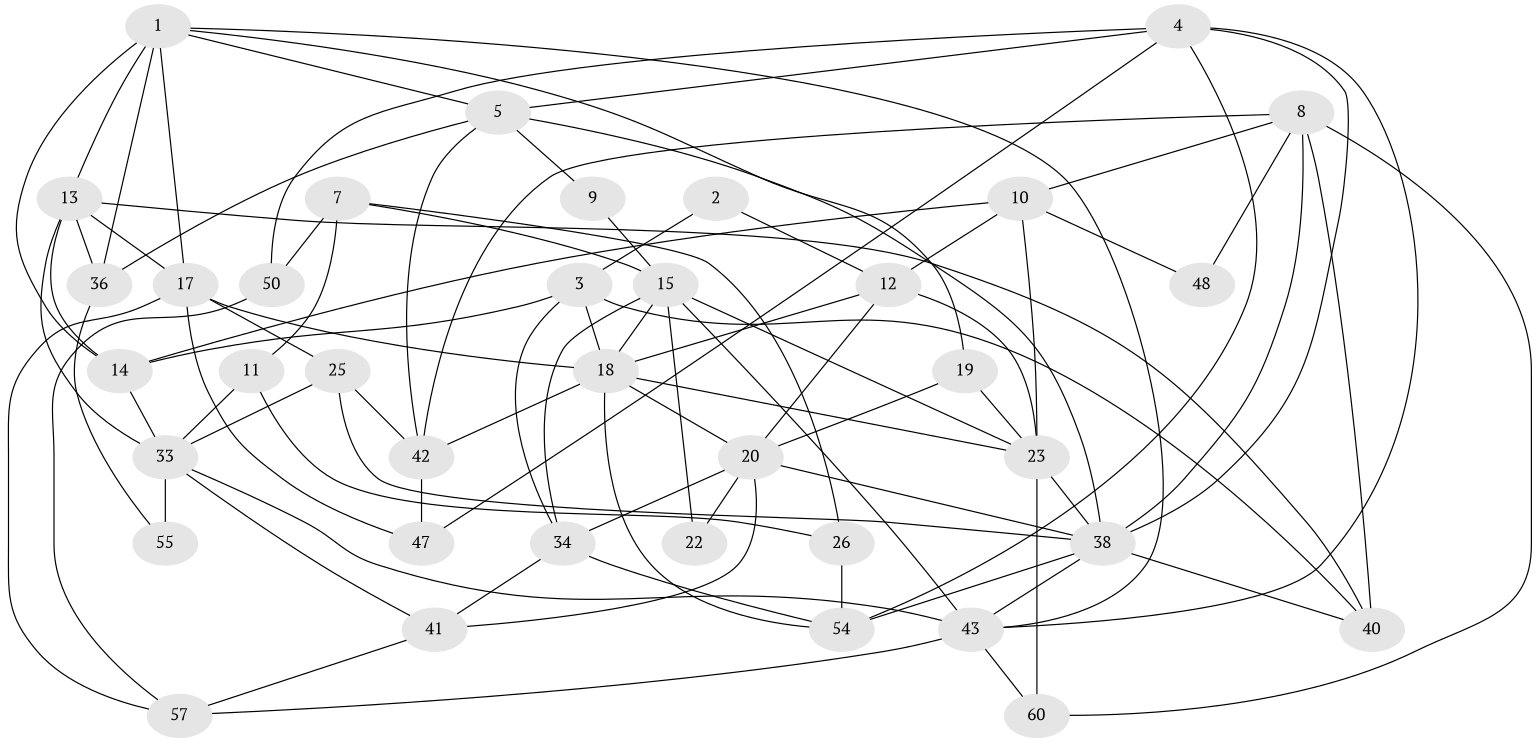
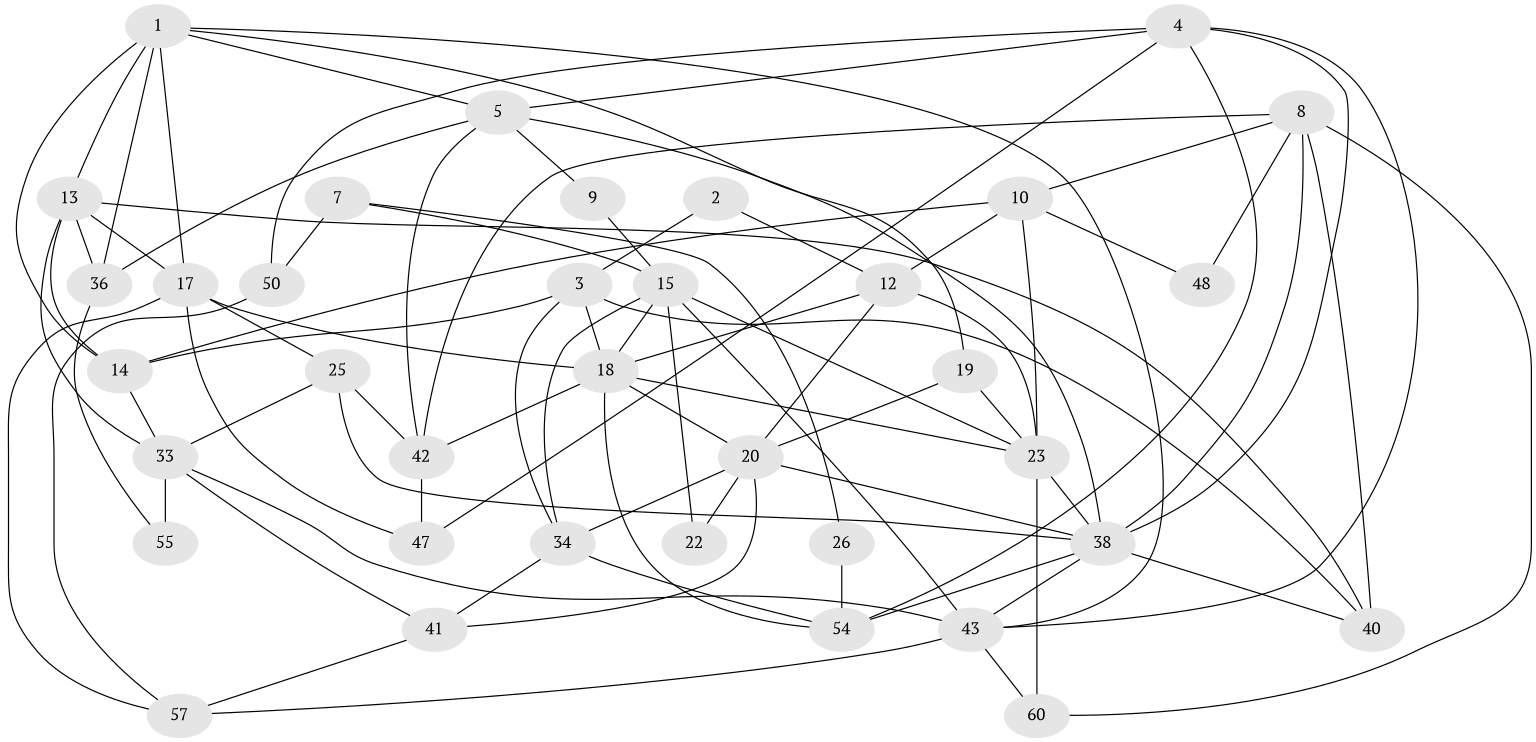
(252, 371) -> none
